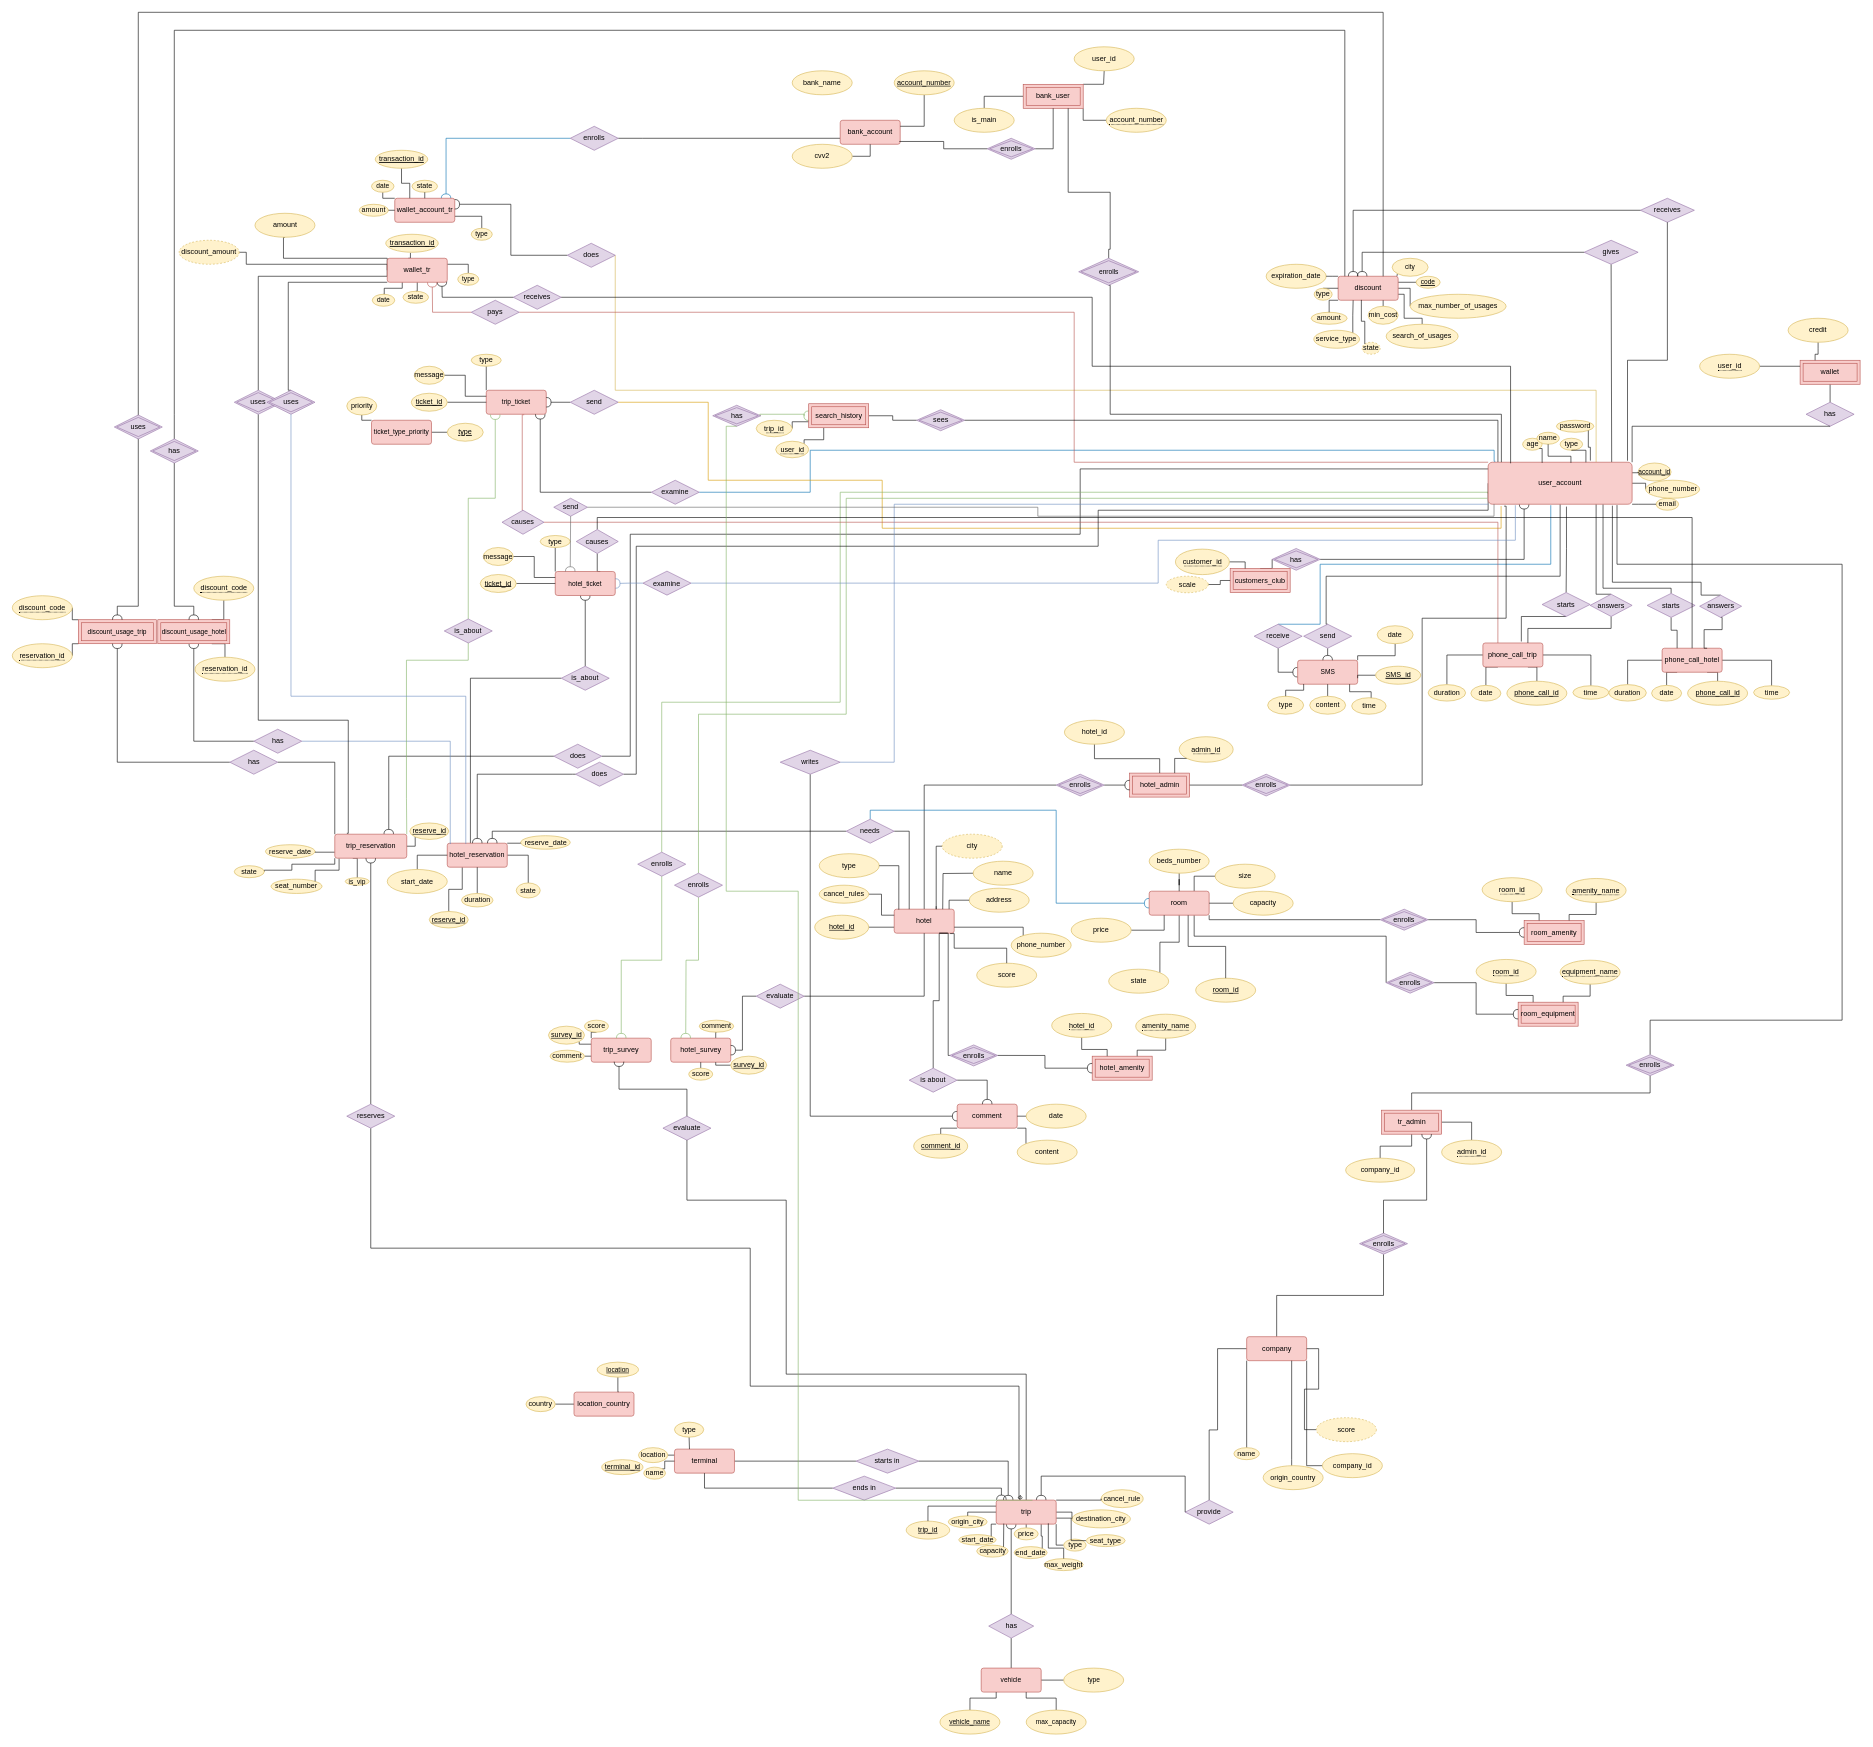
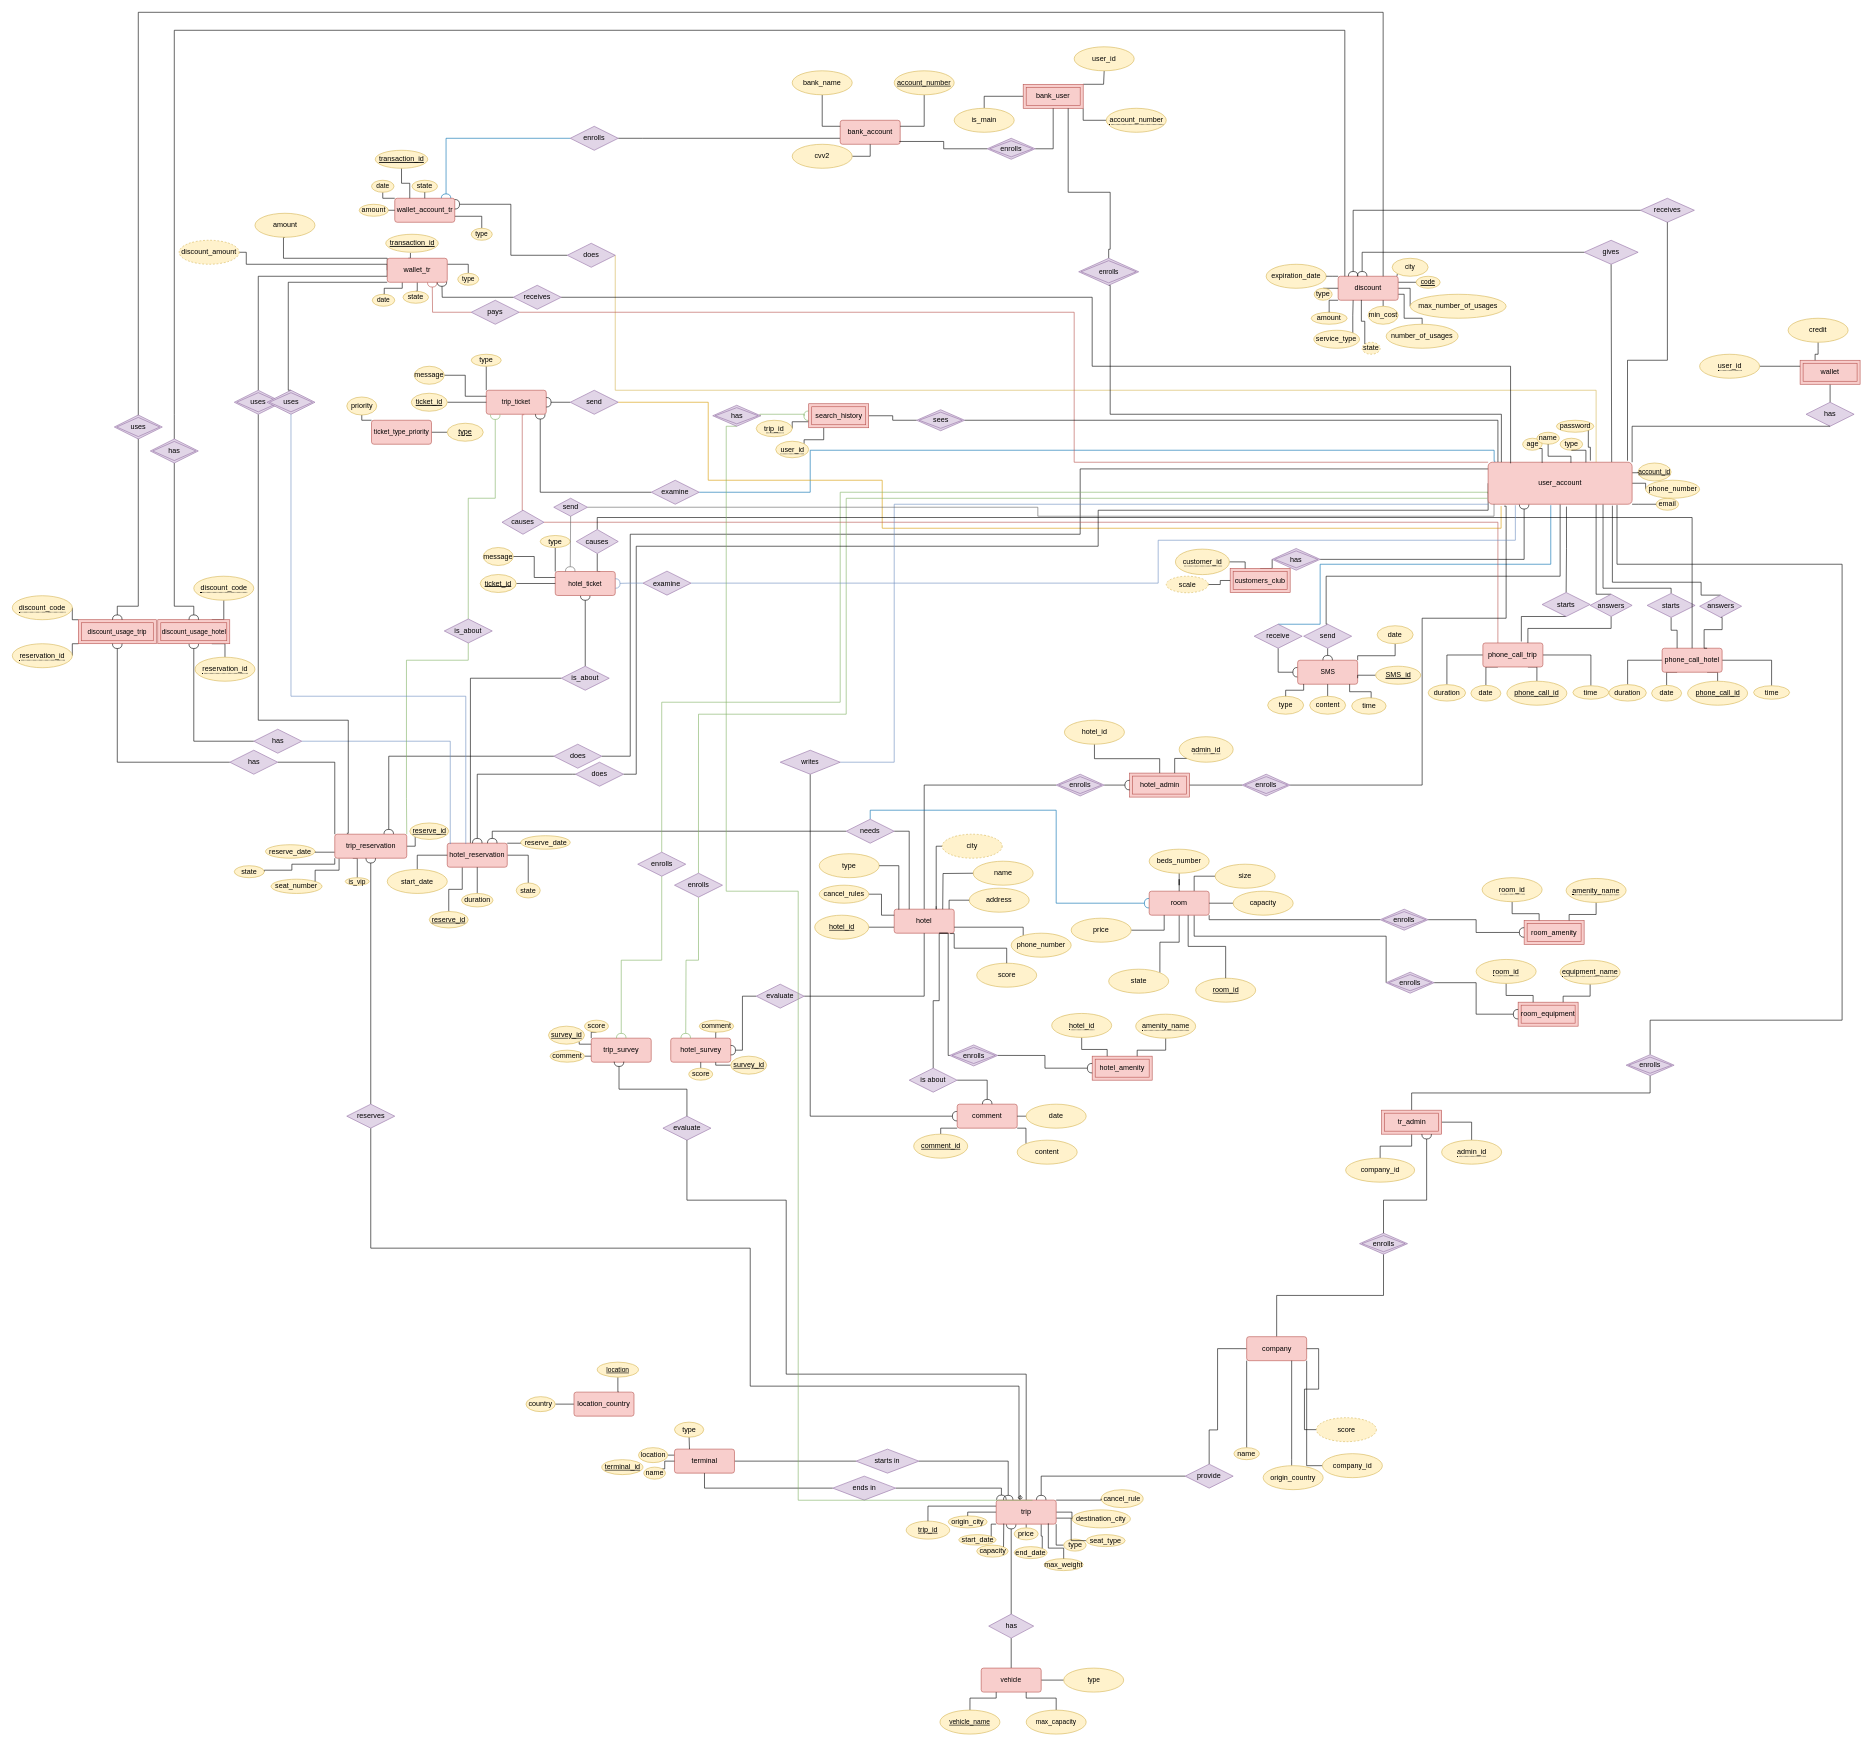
none -> (822, 119)
(1422, 336) -> (1422, 336)
(1209, 1512) -> (1209, 1476)
